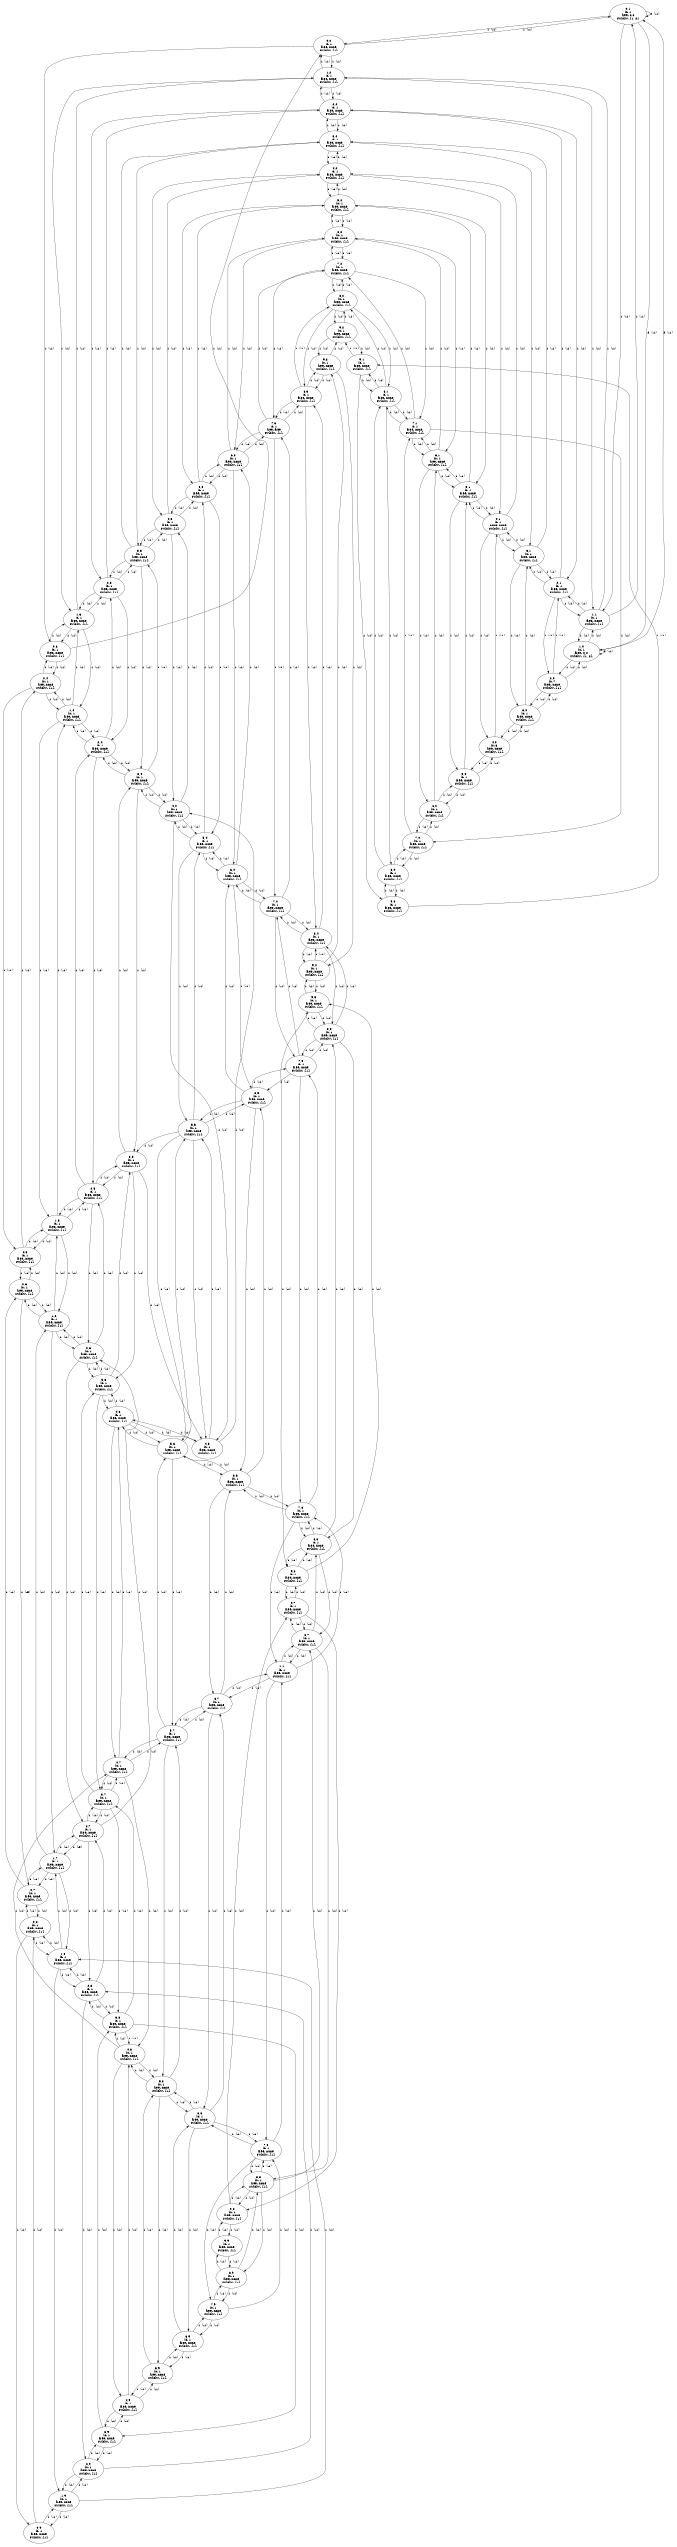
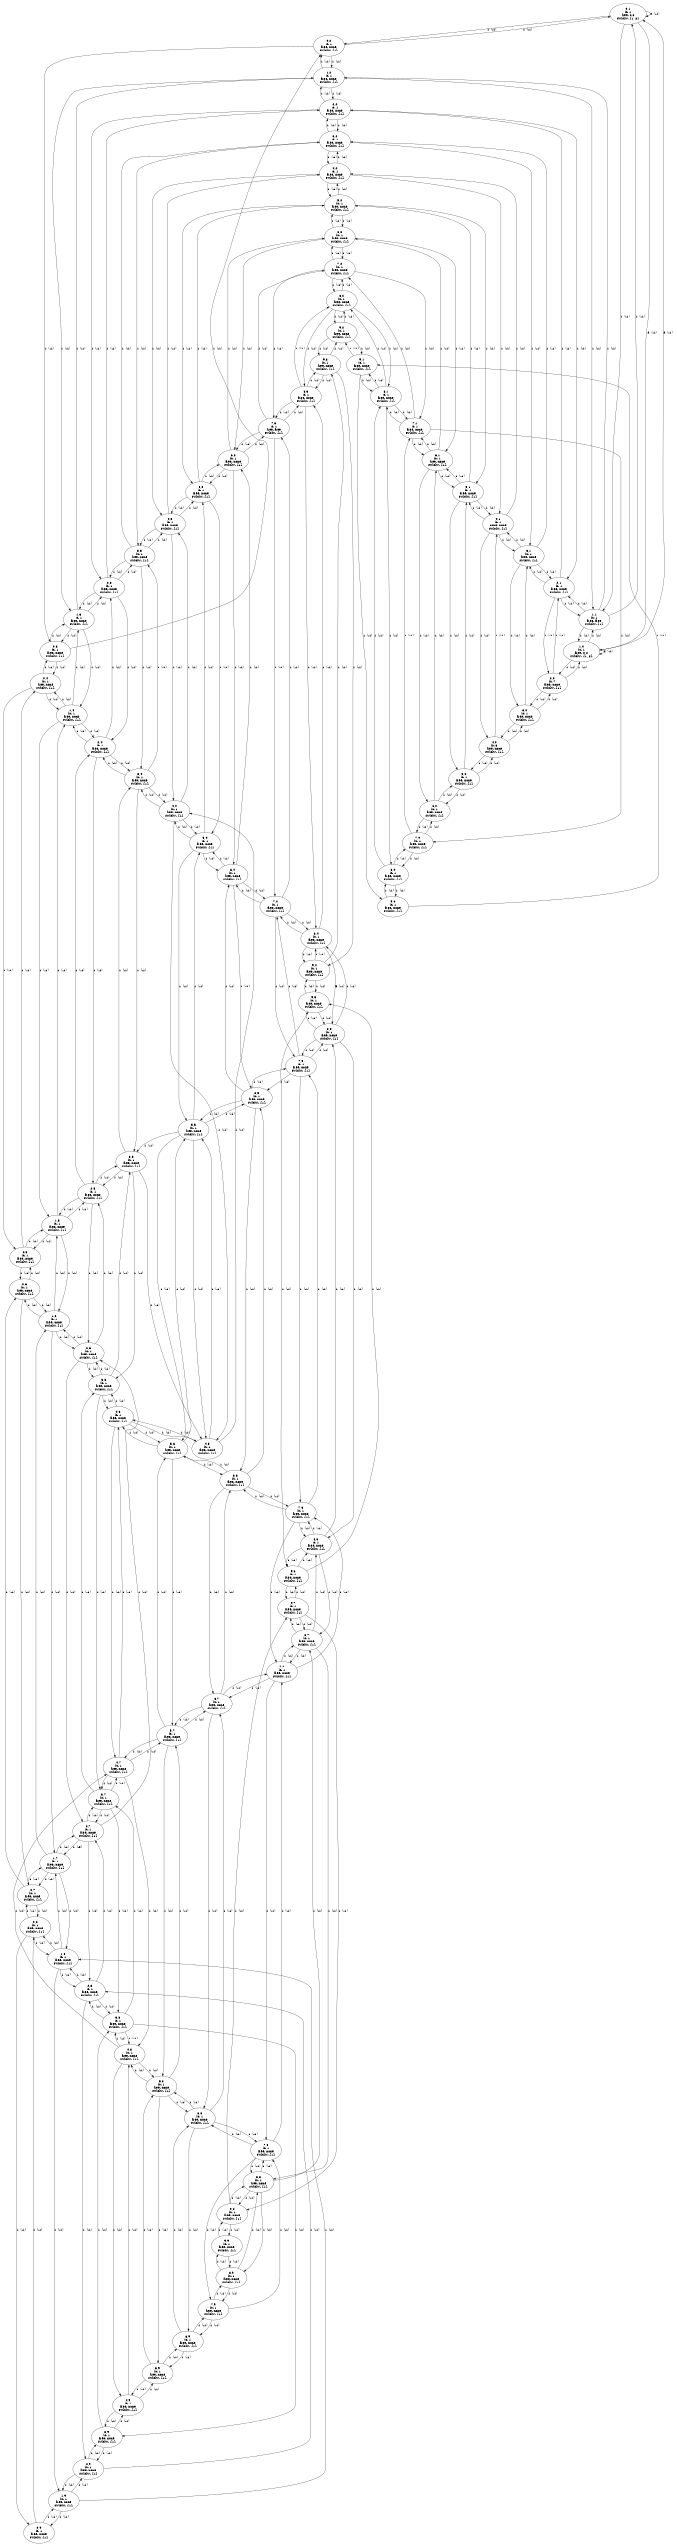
(594, 620) -> (594, 620)
(340, 986) -> (340, 986)
(26, 1592) -> (26, 1592)
